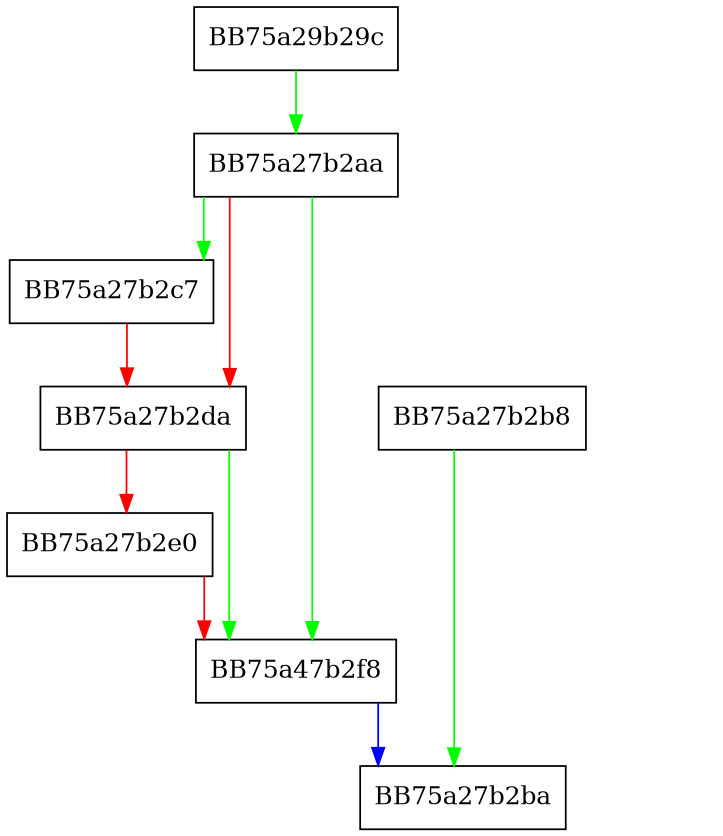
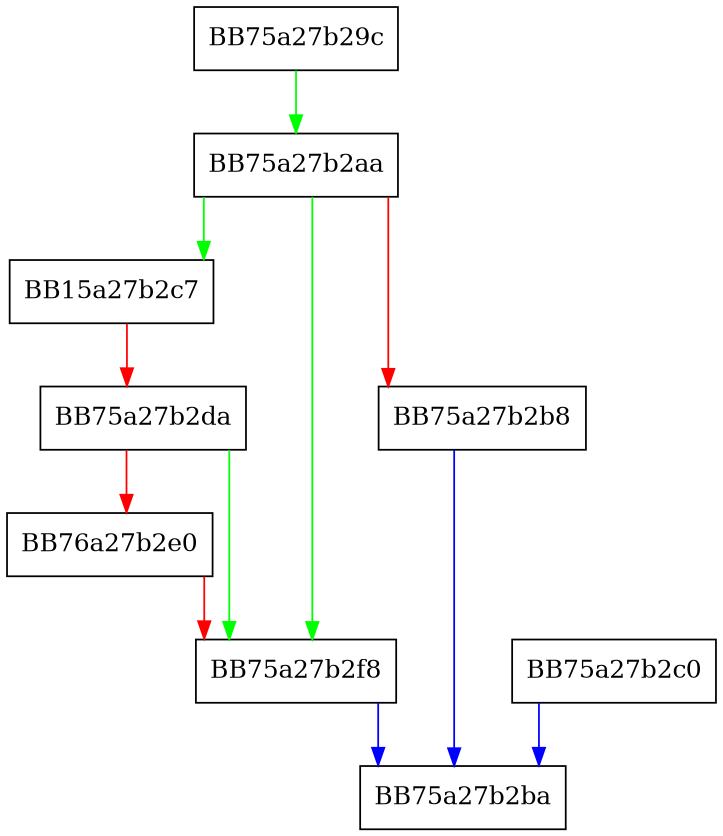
(296, 39) -> (296, 39)
(230, 283) -> (388, 283)
(112, 292) -> (112, 292)
(110, 545) -> (110, 545)
(454, 599) -> (454, 599)
(296, 671) -> (296, 671)
none -> (614, 671)
